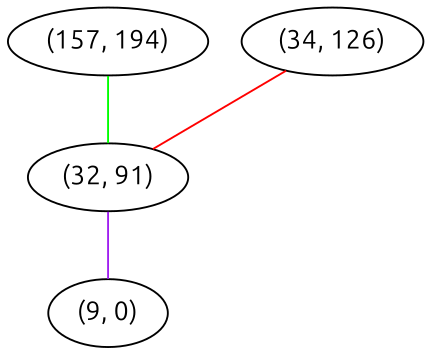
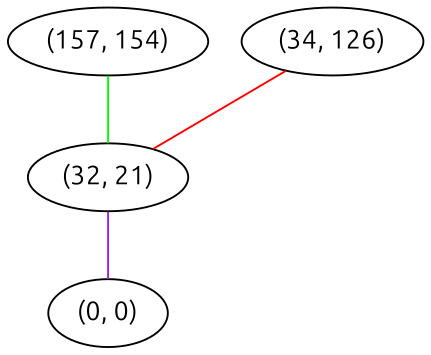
(108, 41) -> (108, 41)
(108, 177) -> (108, 177)
(108, 313) -> (108, 313)
